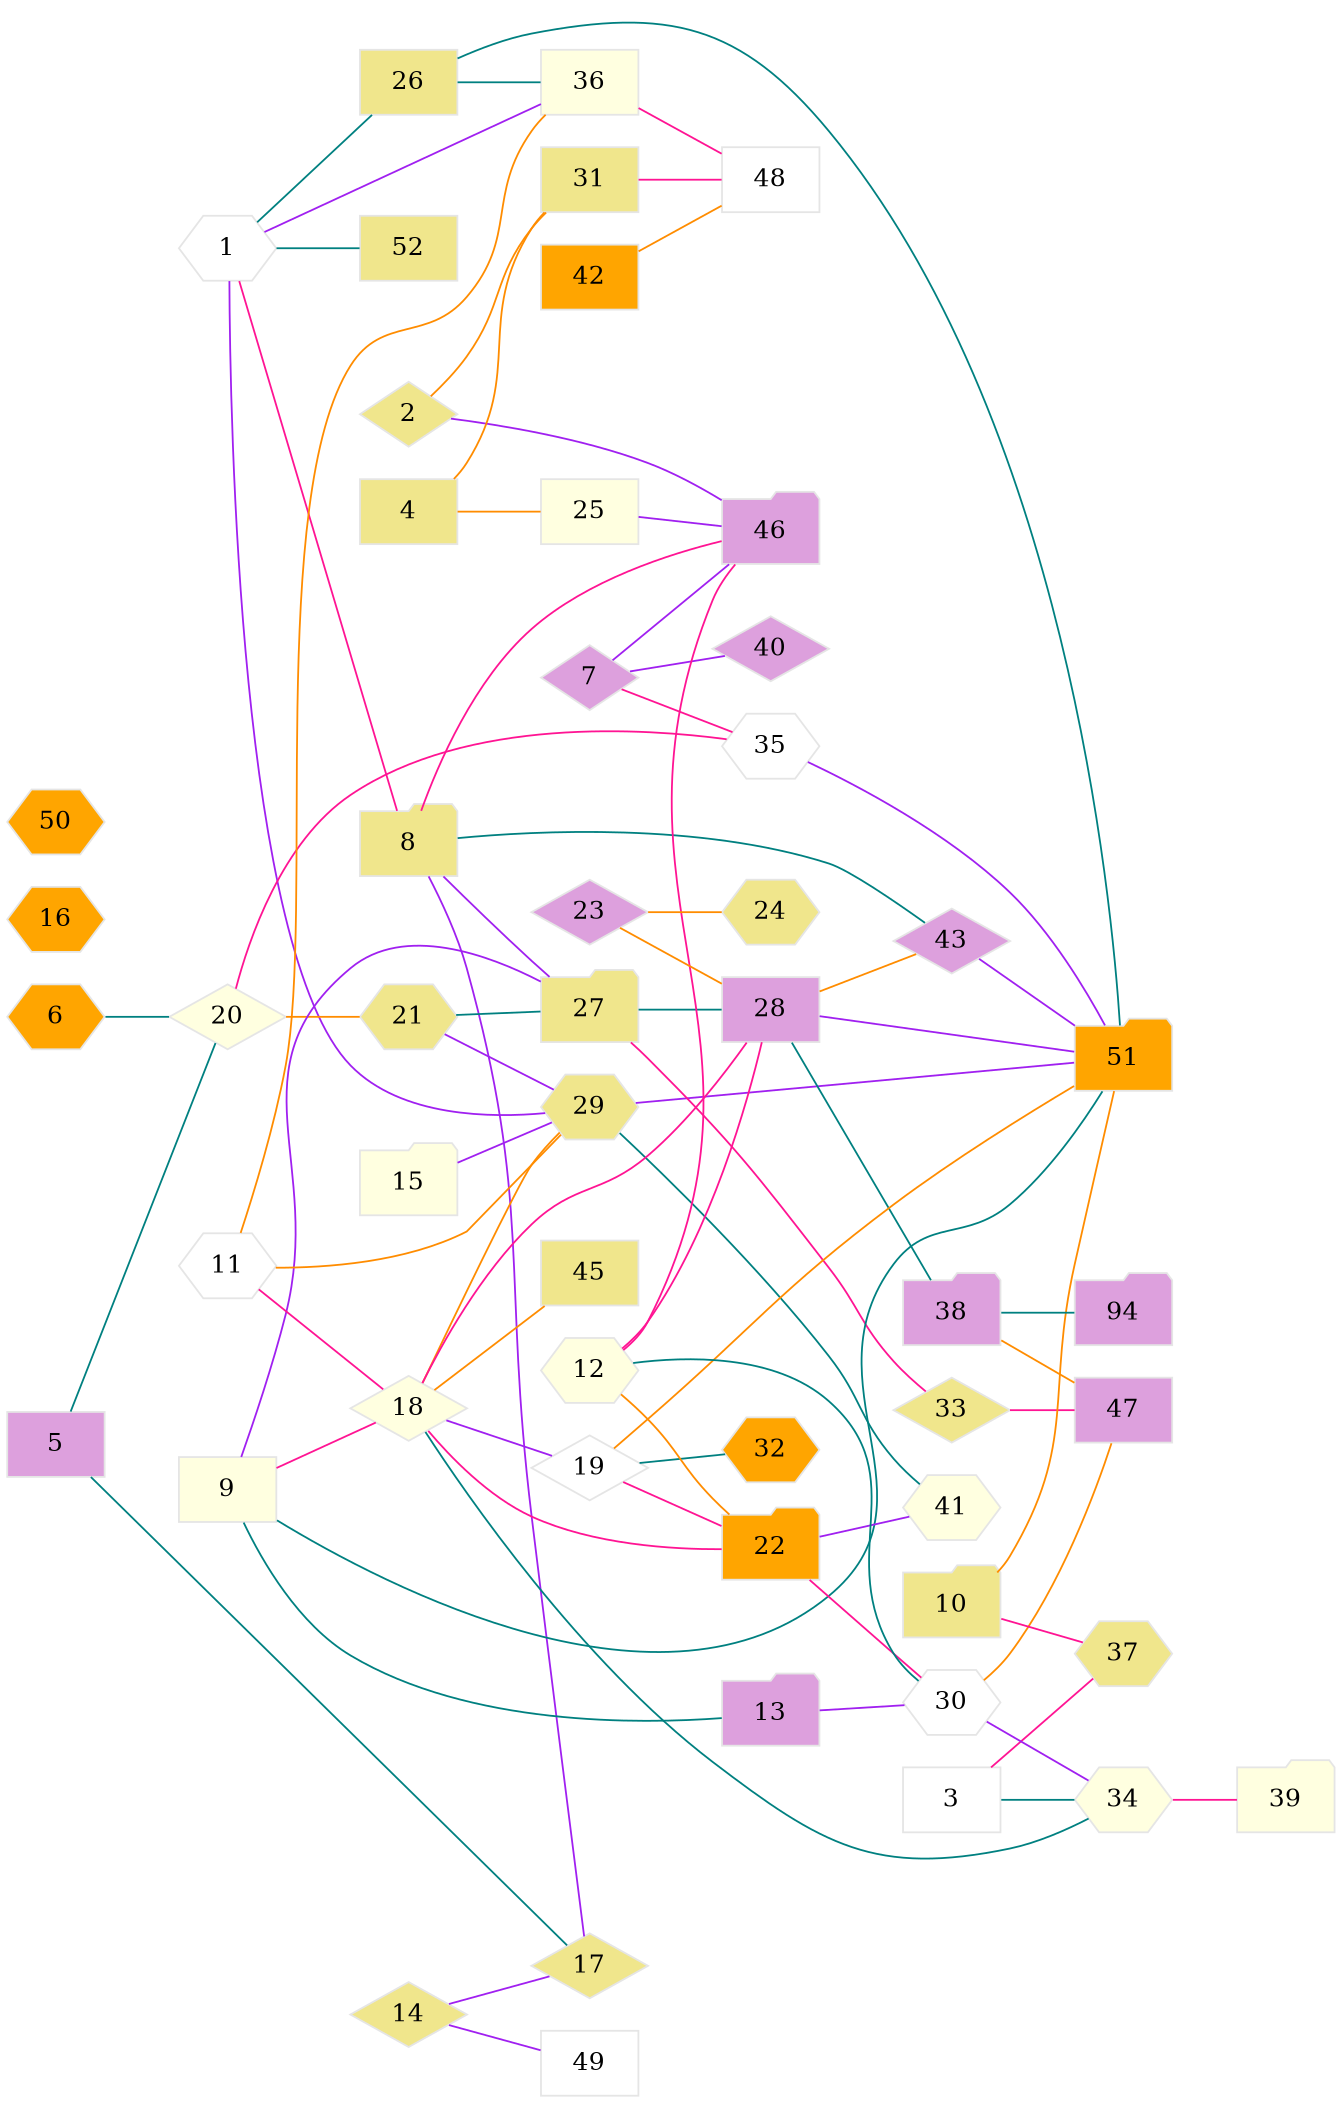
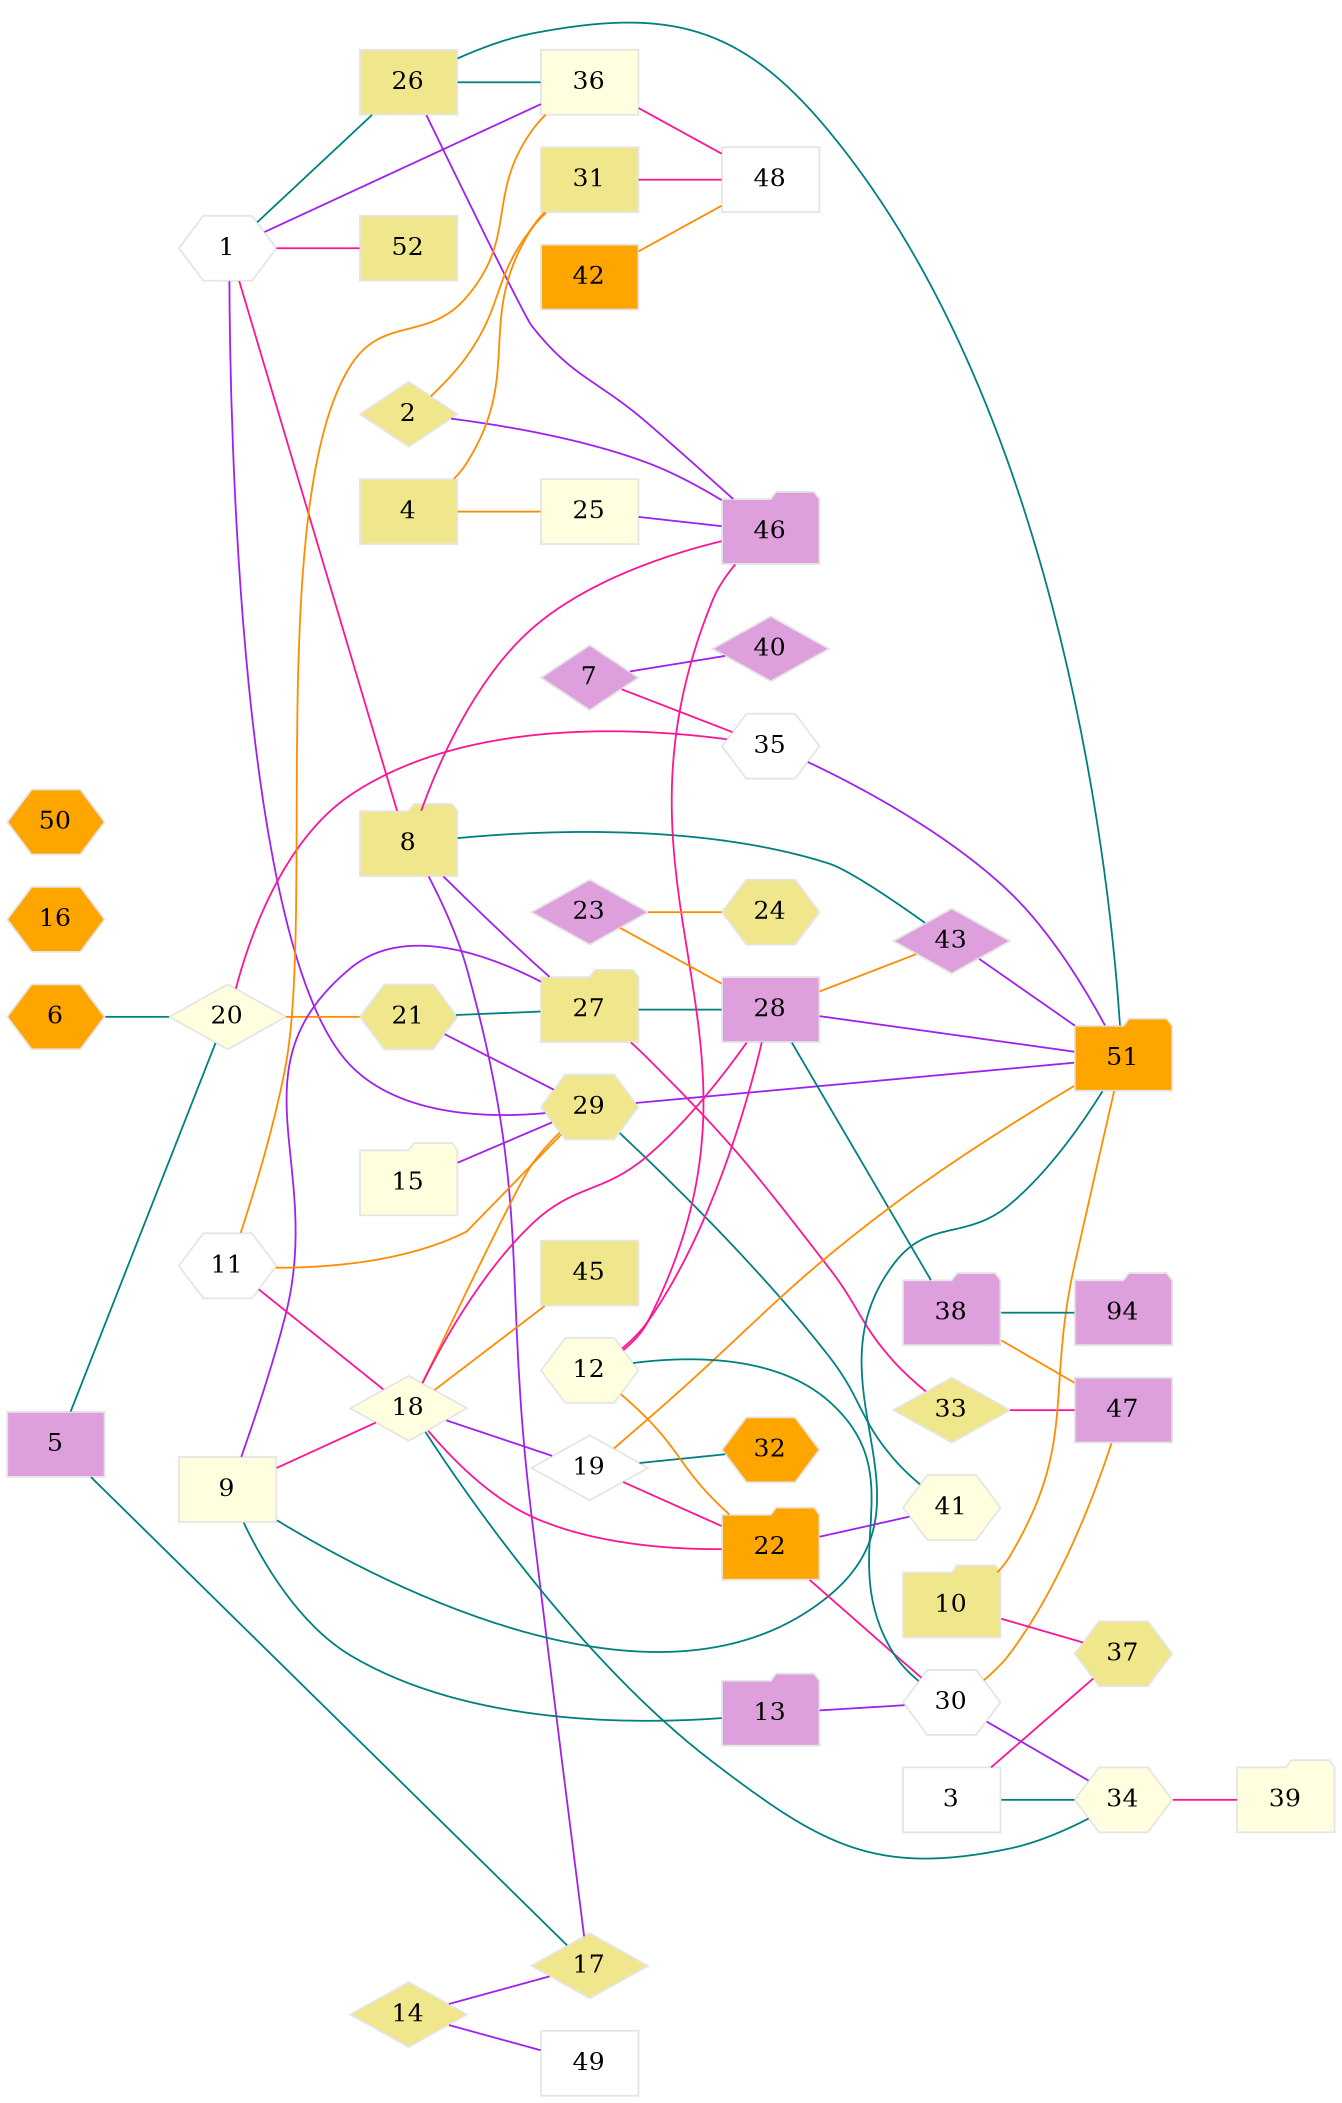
(318, 248) -> (318, 248)
(671, 612) -> (542, 338)
